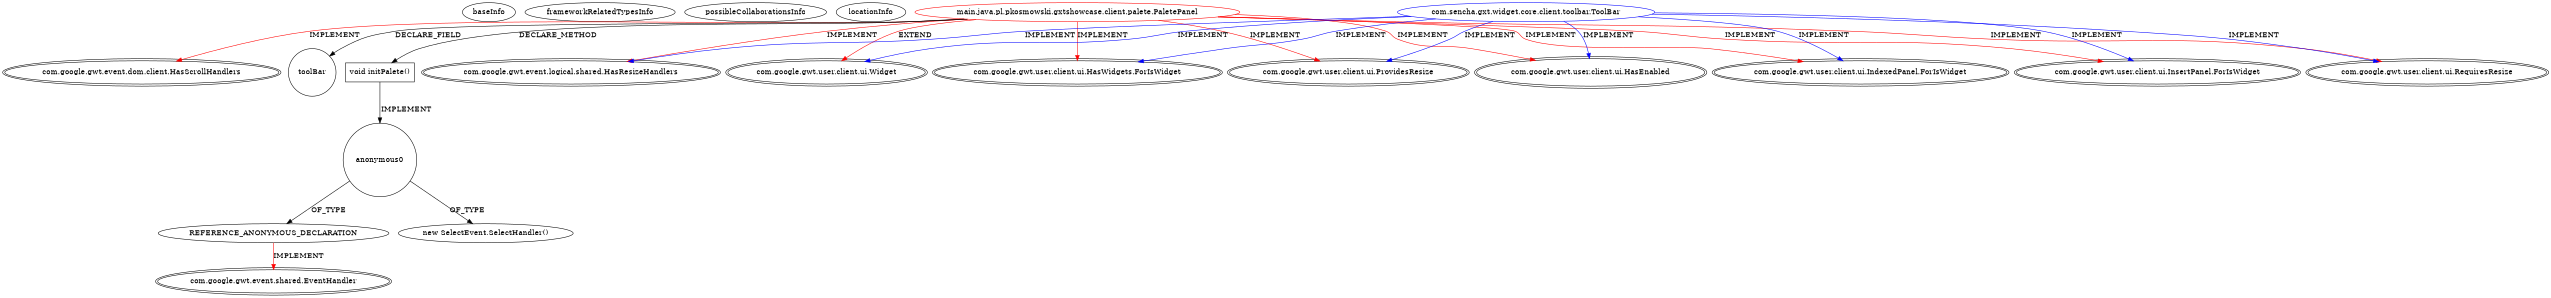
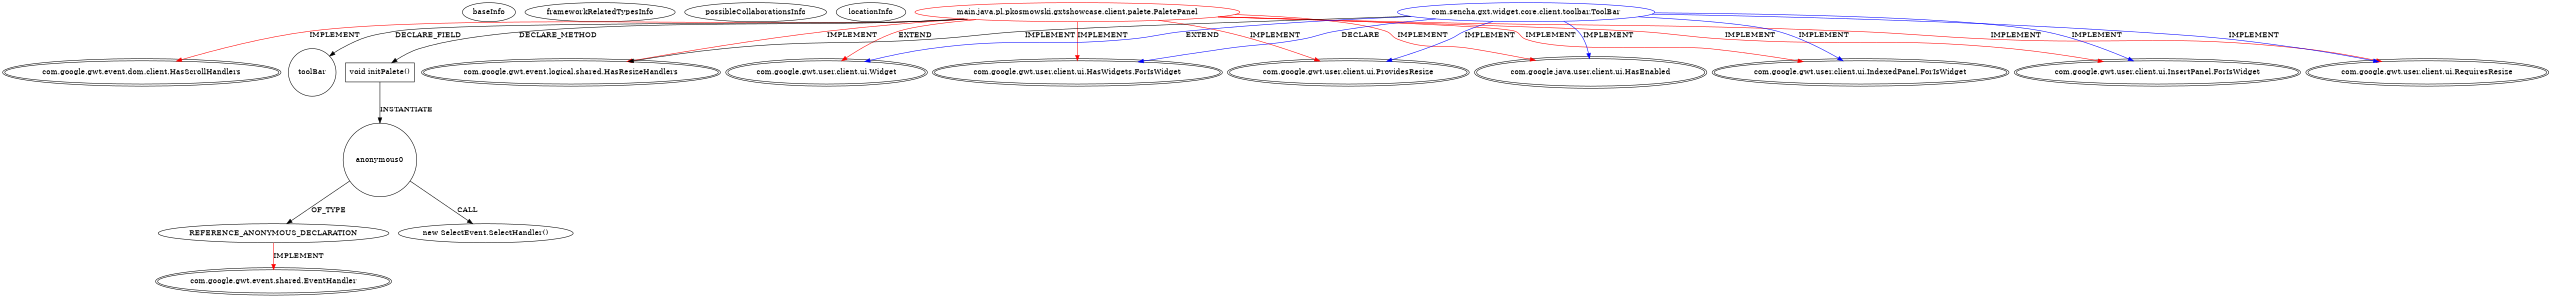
(1021, 31) -> (1021, 31)
(1203, 35) -> (1203, 35)
(1361, 35) -> (1361, 35)
(1591, 72) -> (1591, 72)
(406, 110) -> (406, 110)
(468, 210) -> (468, 210)
